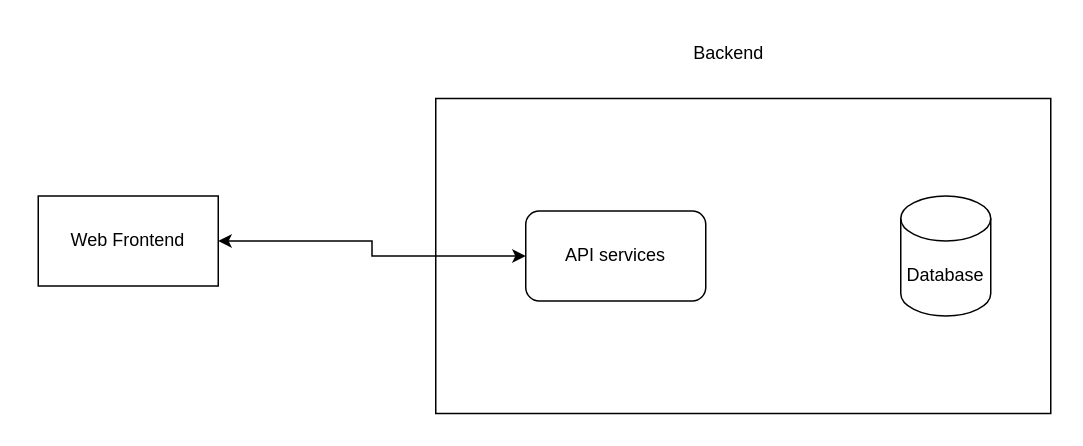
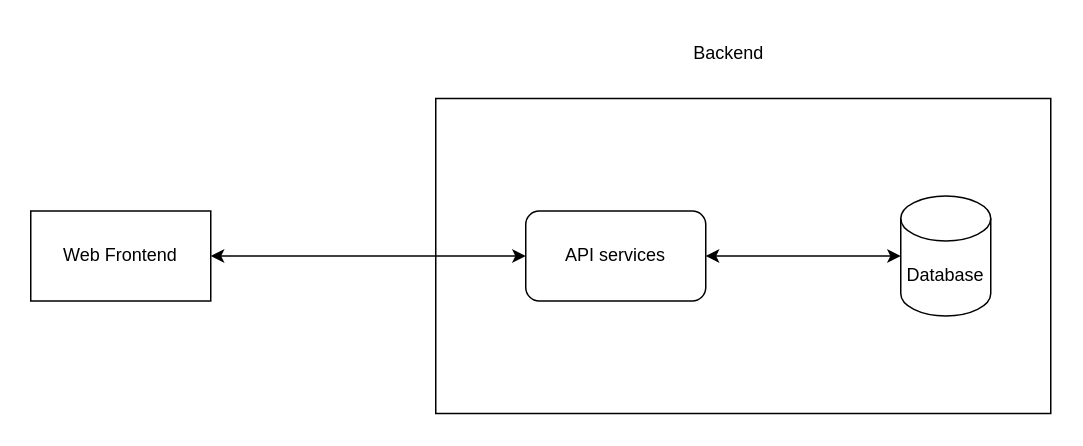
(128, 241) -> (121, 256)
none -> (803, 256)
